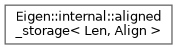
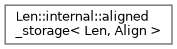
(89, 25) -> (89, 25)
